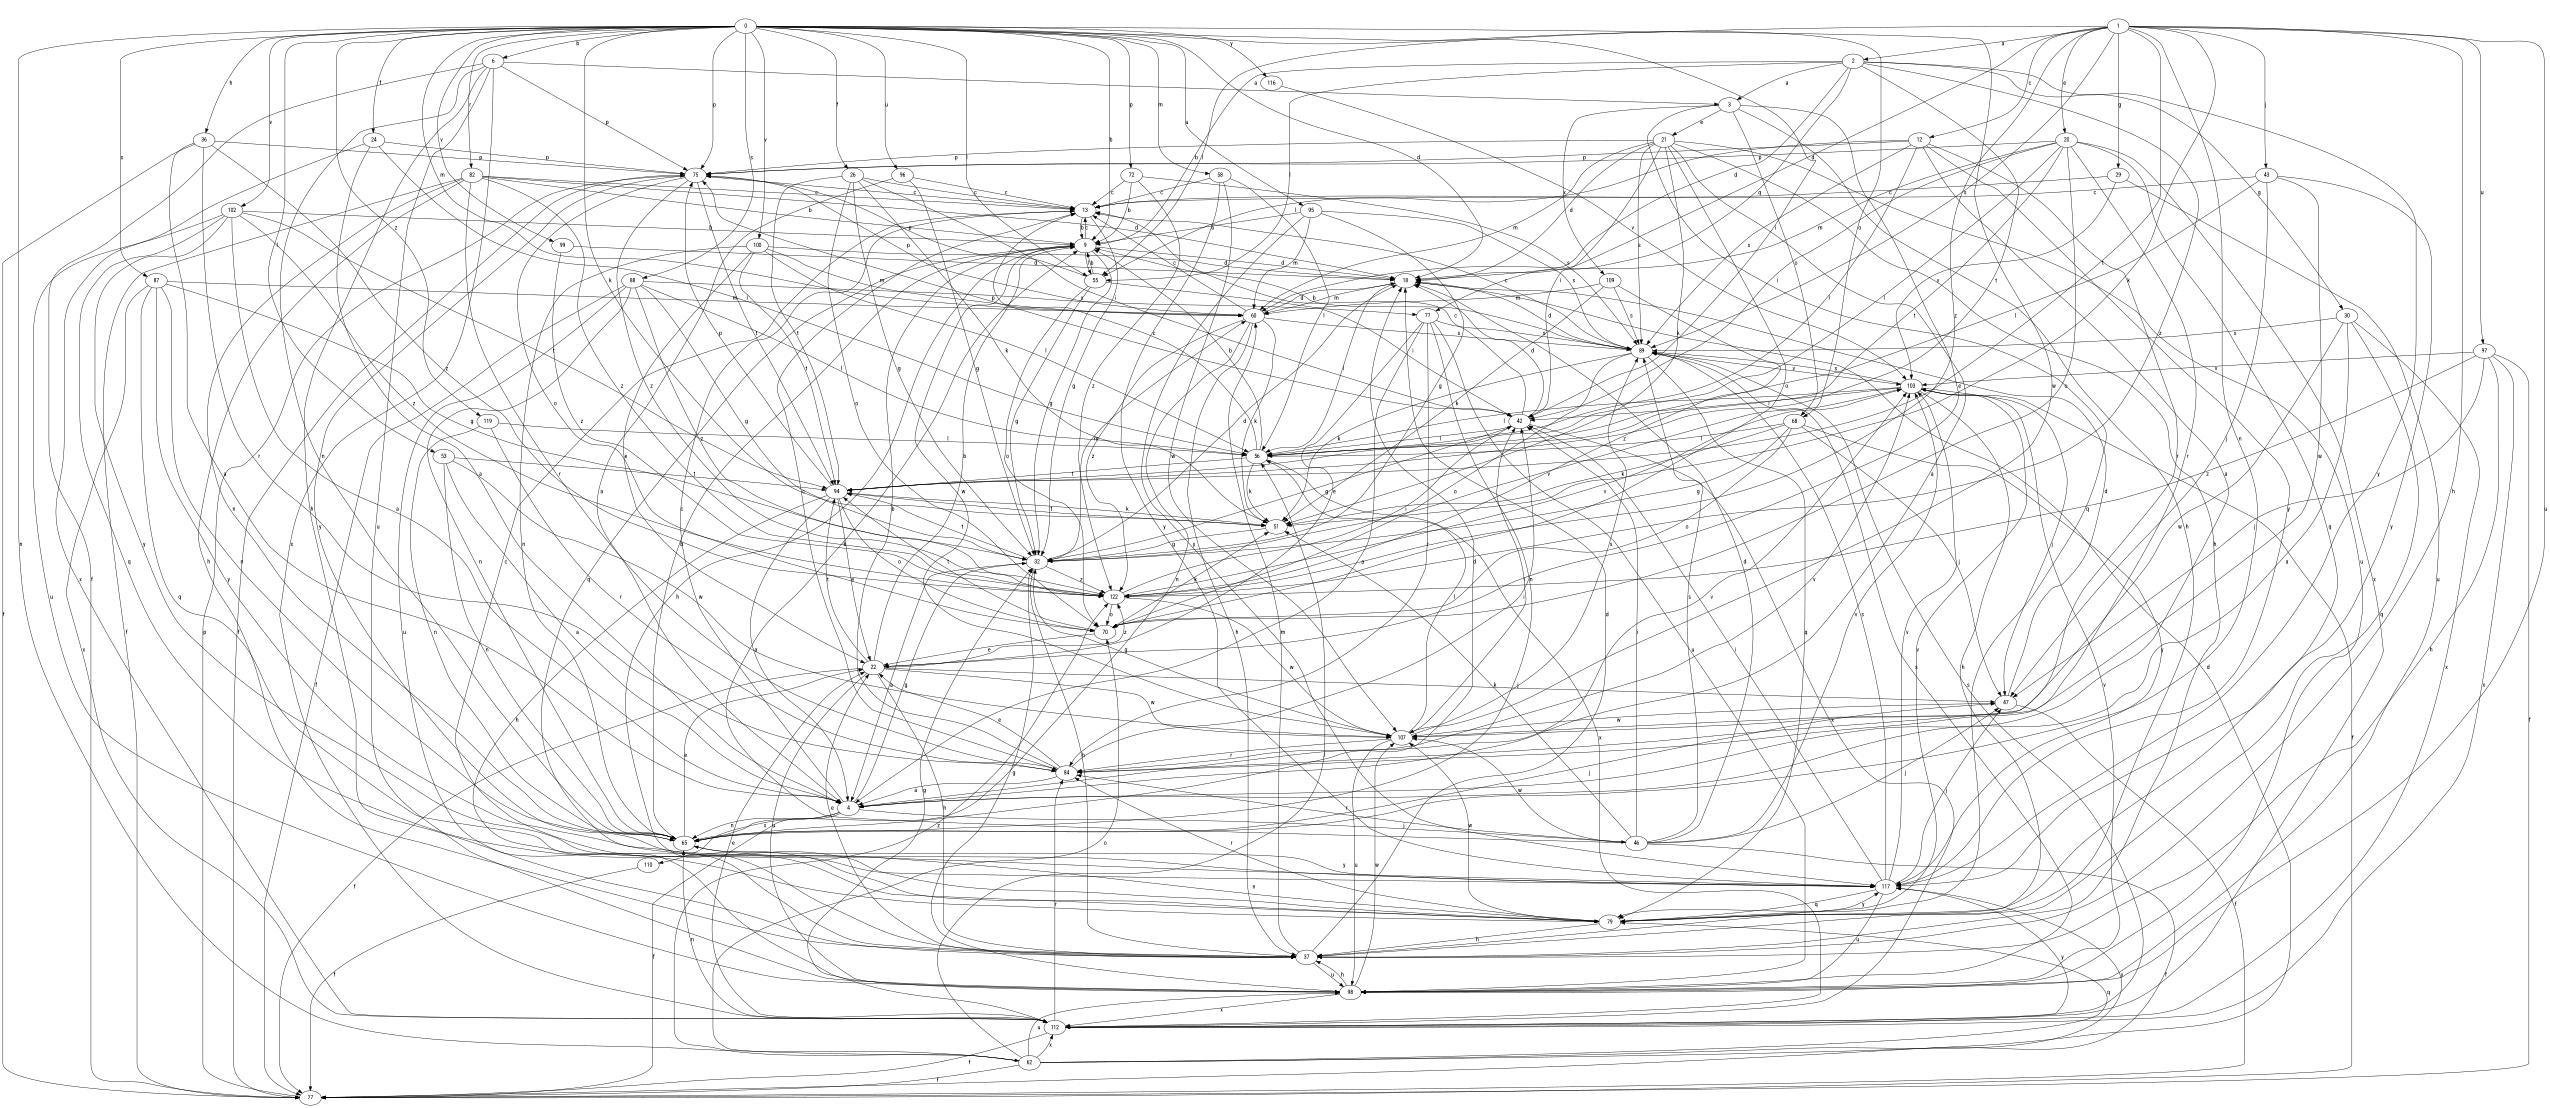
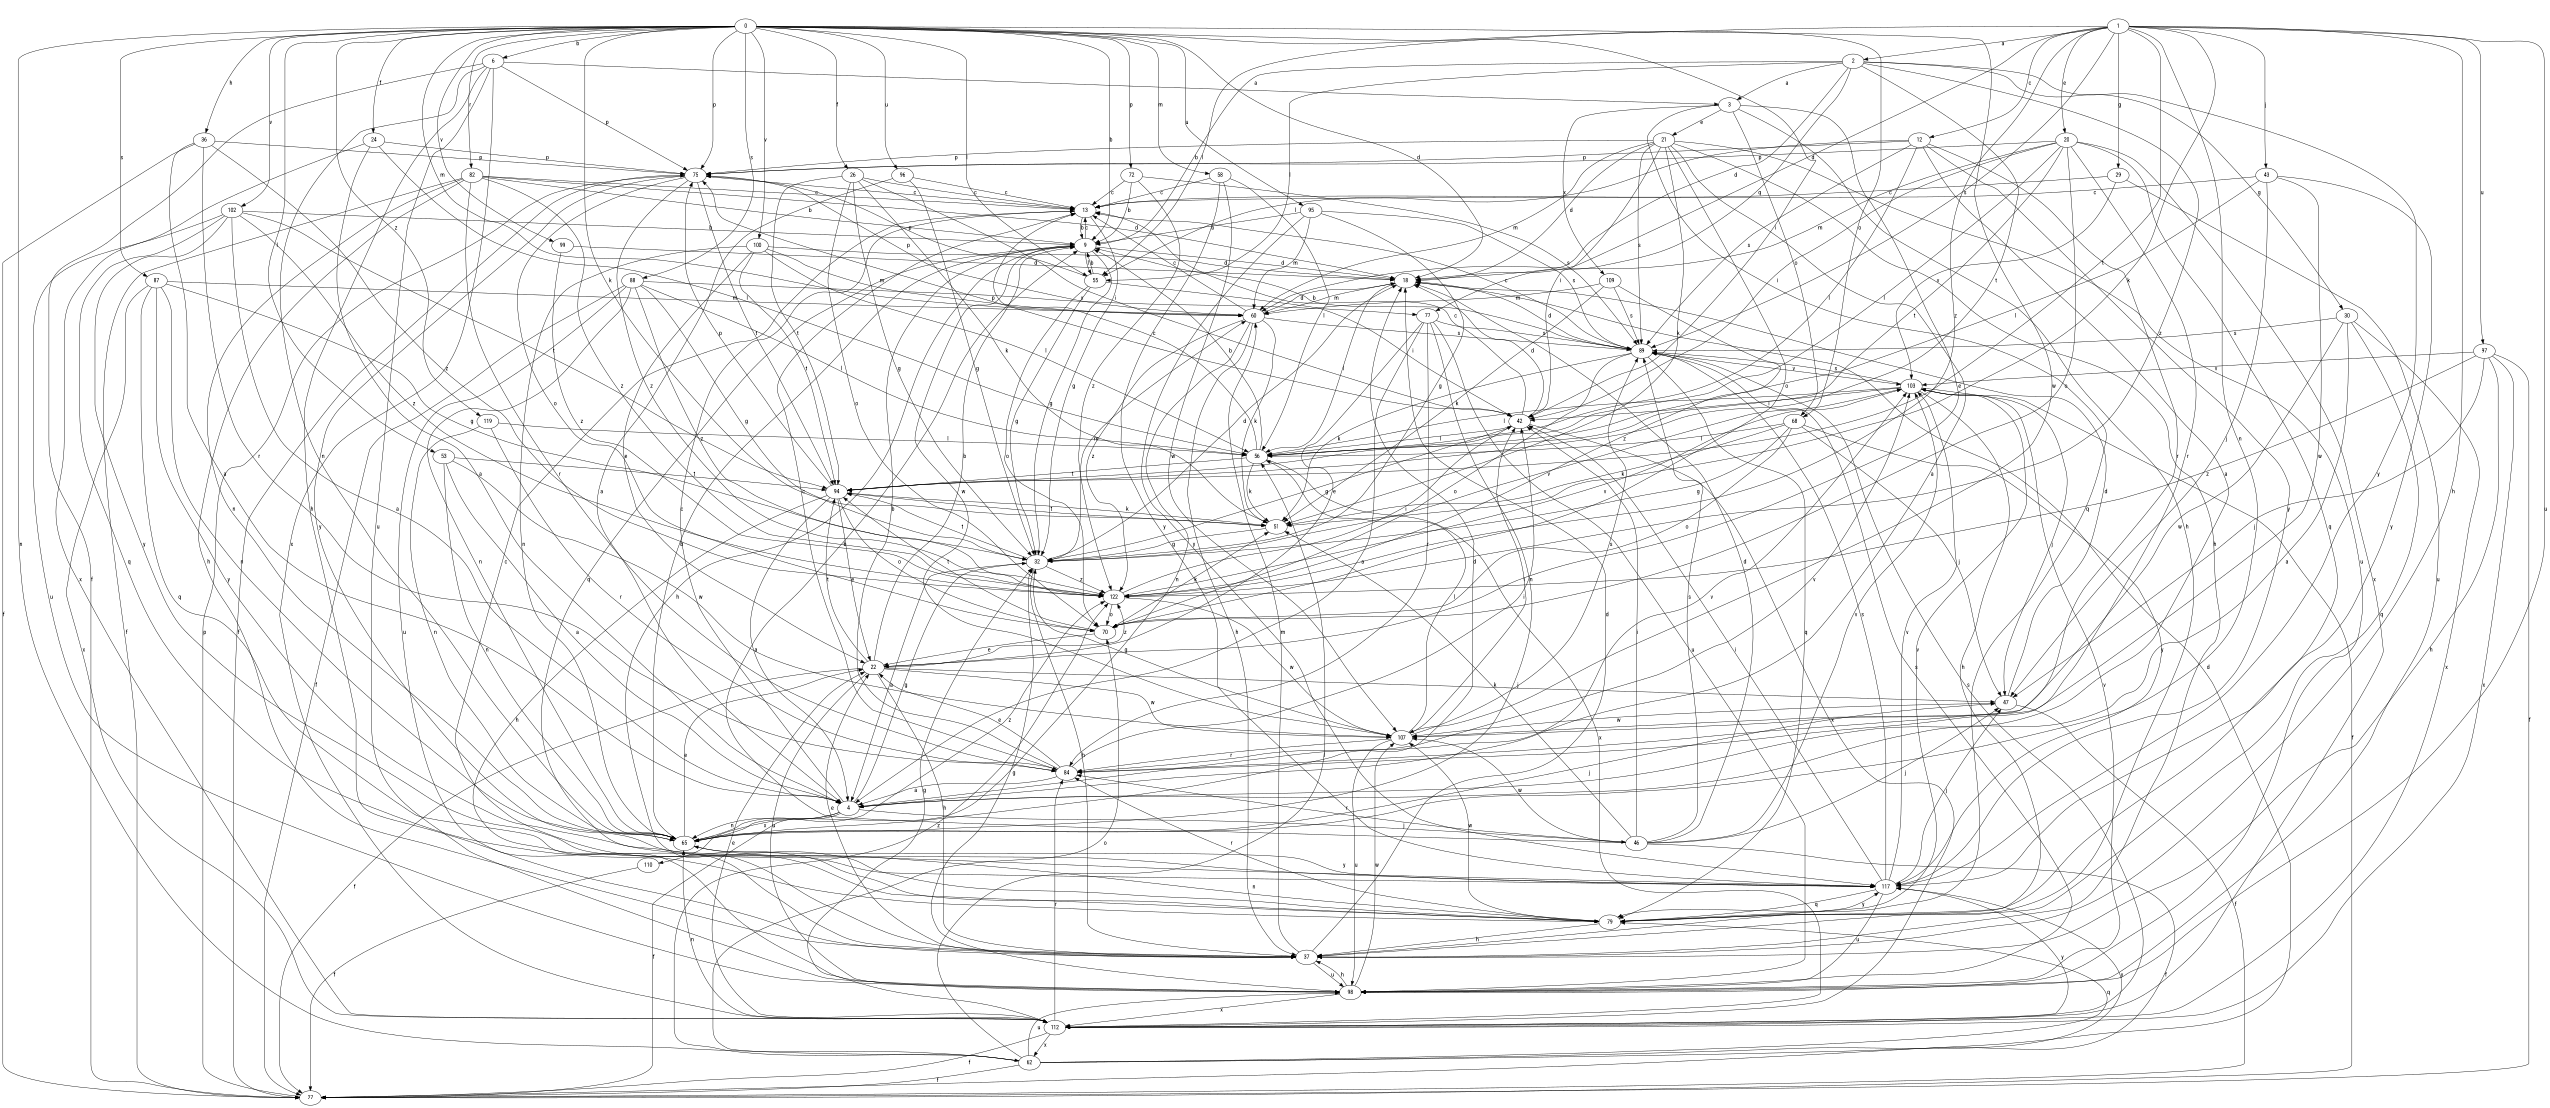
(1272, 83) -> none
none -> (926, 774)
(1045, 1049) -> (1043, 1043)
